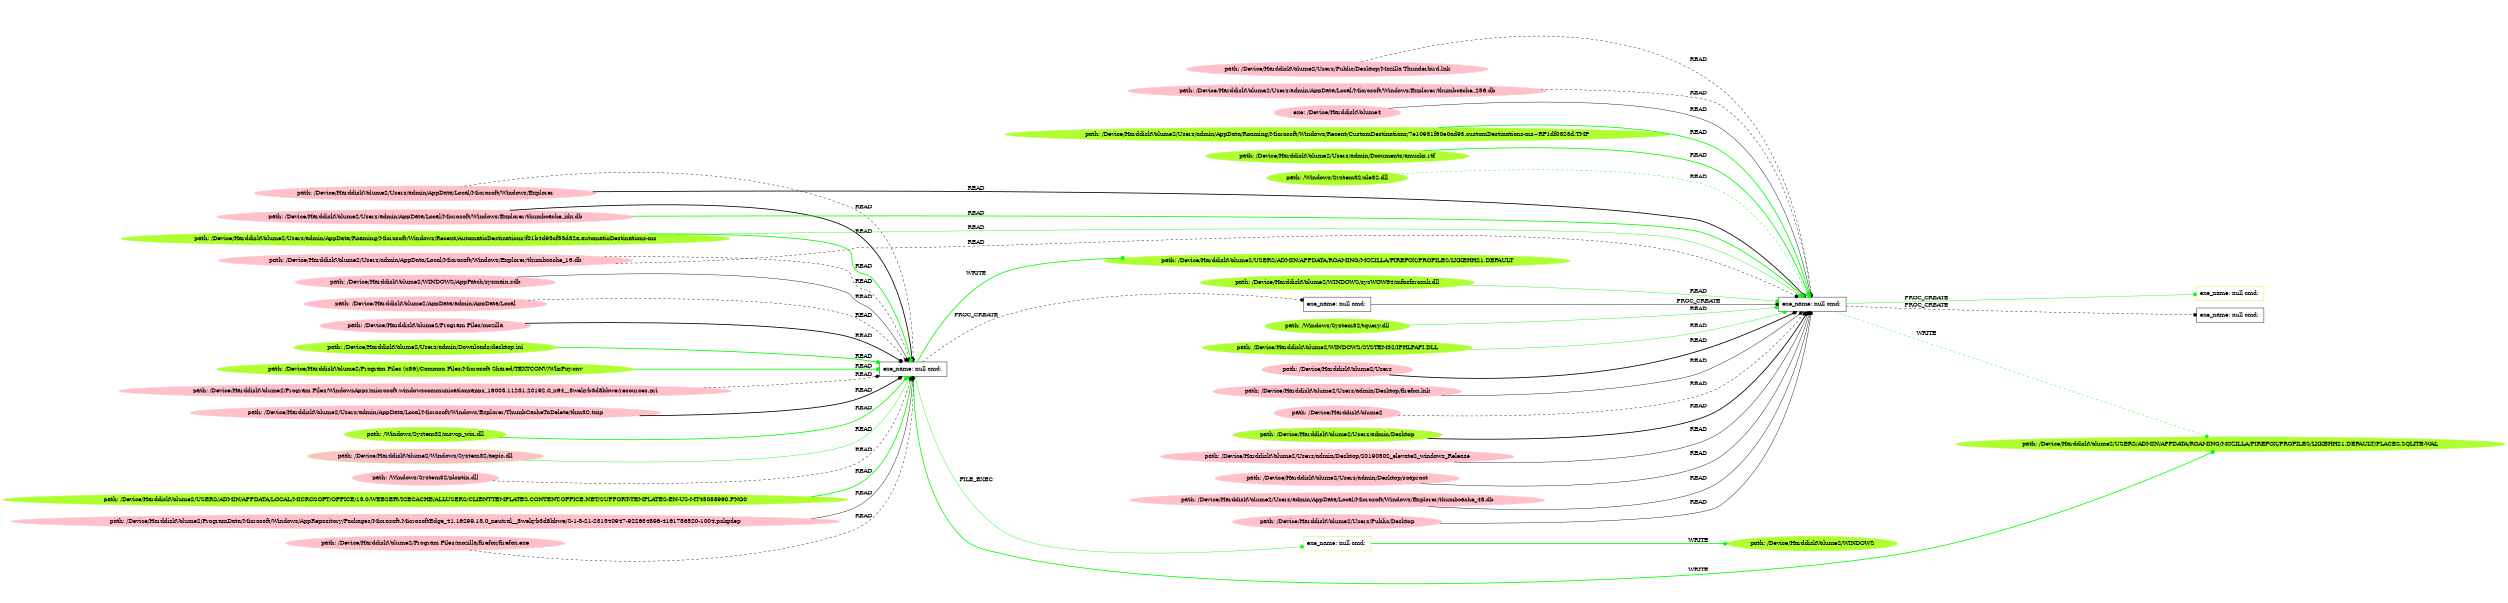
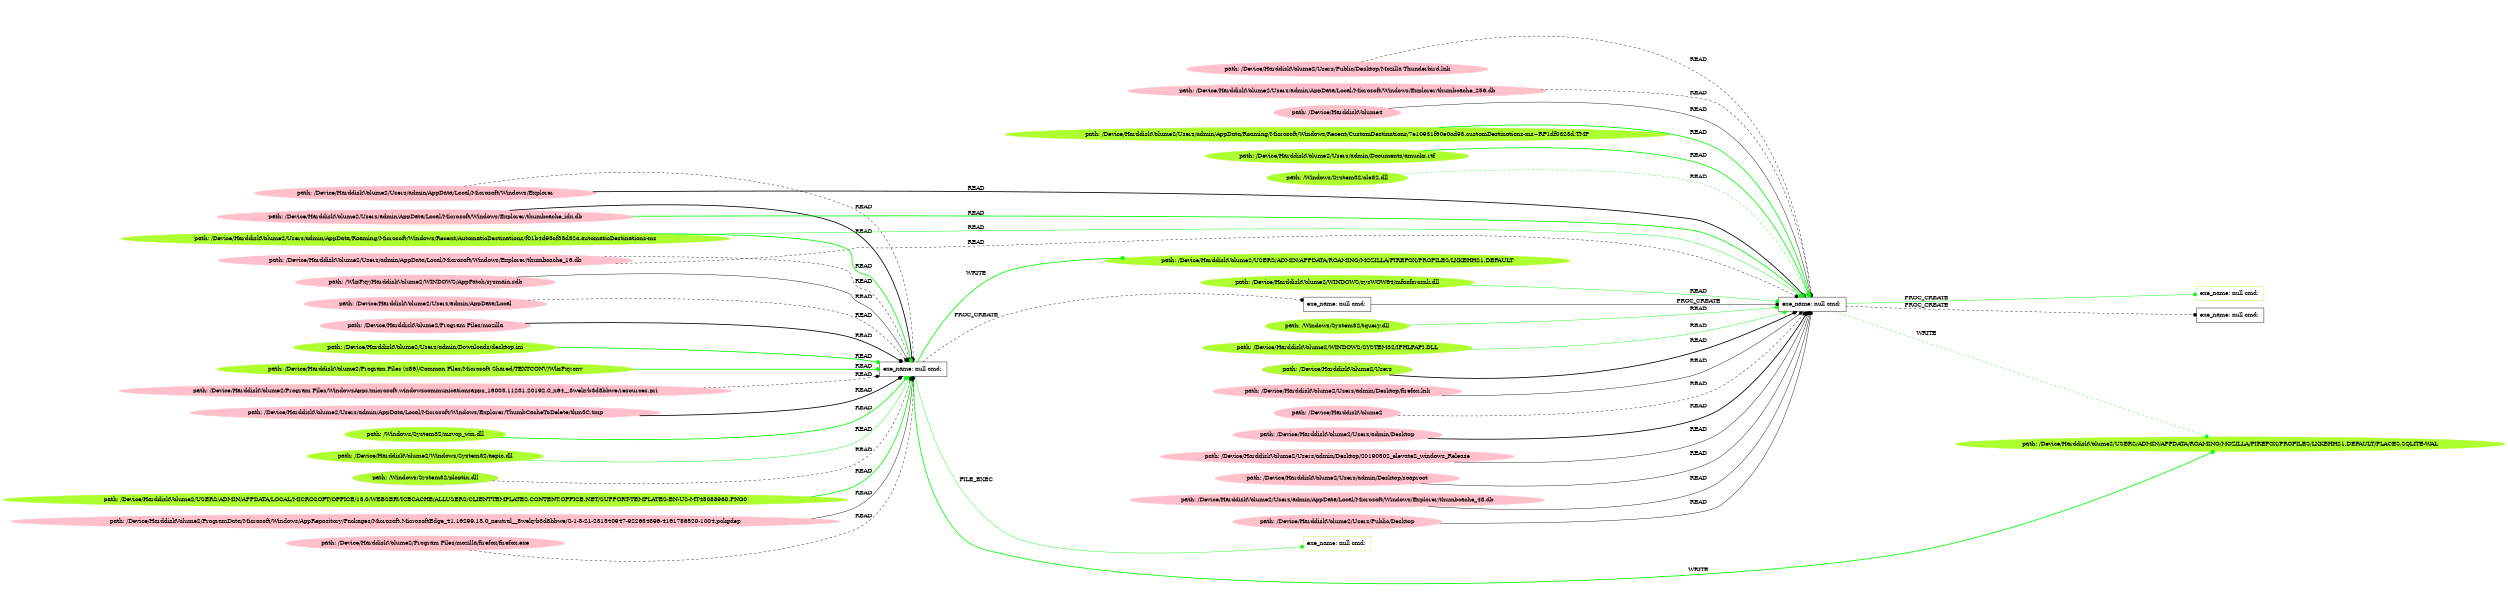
(1337, 113) -> (1337, 113)
(425, 282) -> (425, 282)
(425, 304) -> (425, 304)
(1337, 370) -> (1337, 370)
(1337, 435) -> (1337, 435)
(425, 456) -> (425, 456)
(425, 478) -> (425, 478)
(1812, 544) -> none
